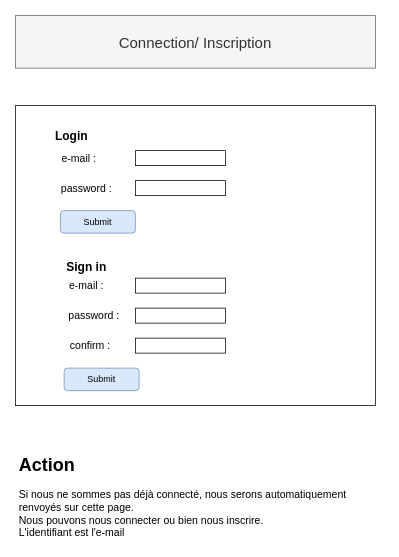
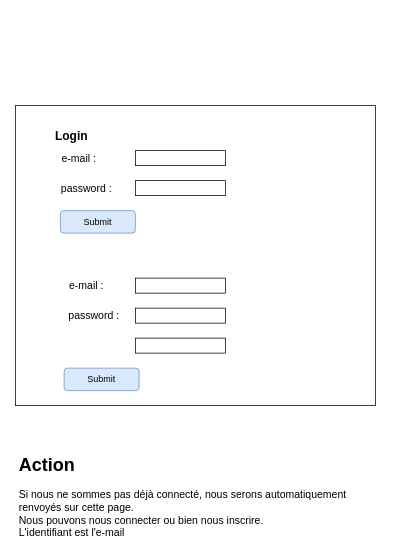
(195, 42) -> none
(87, 267) -> none
(90, 345) -> none
